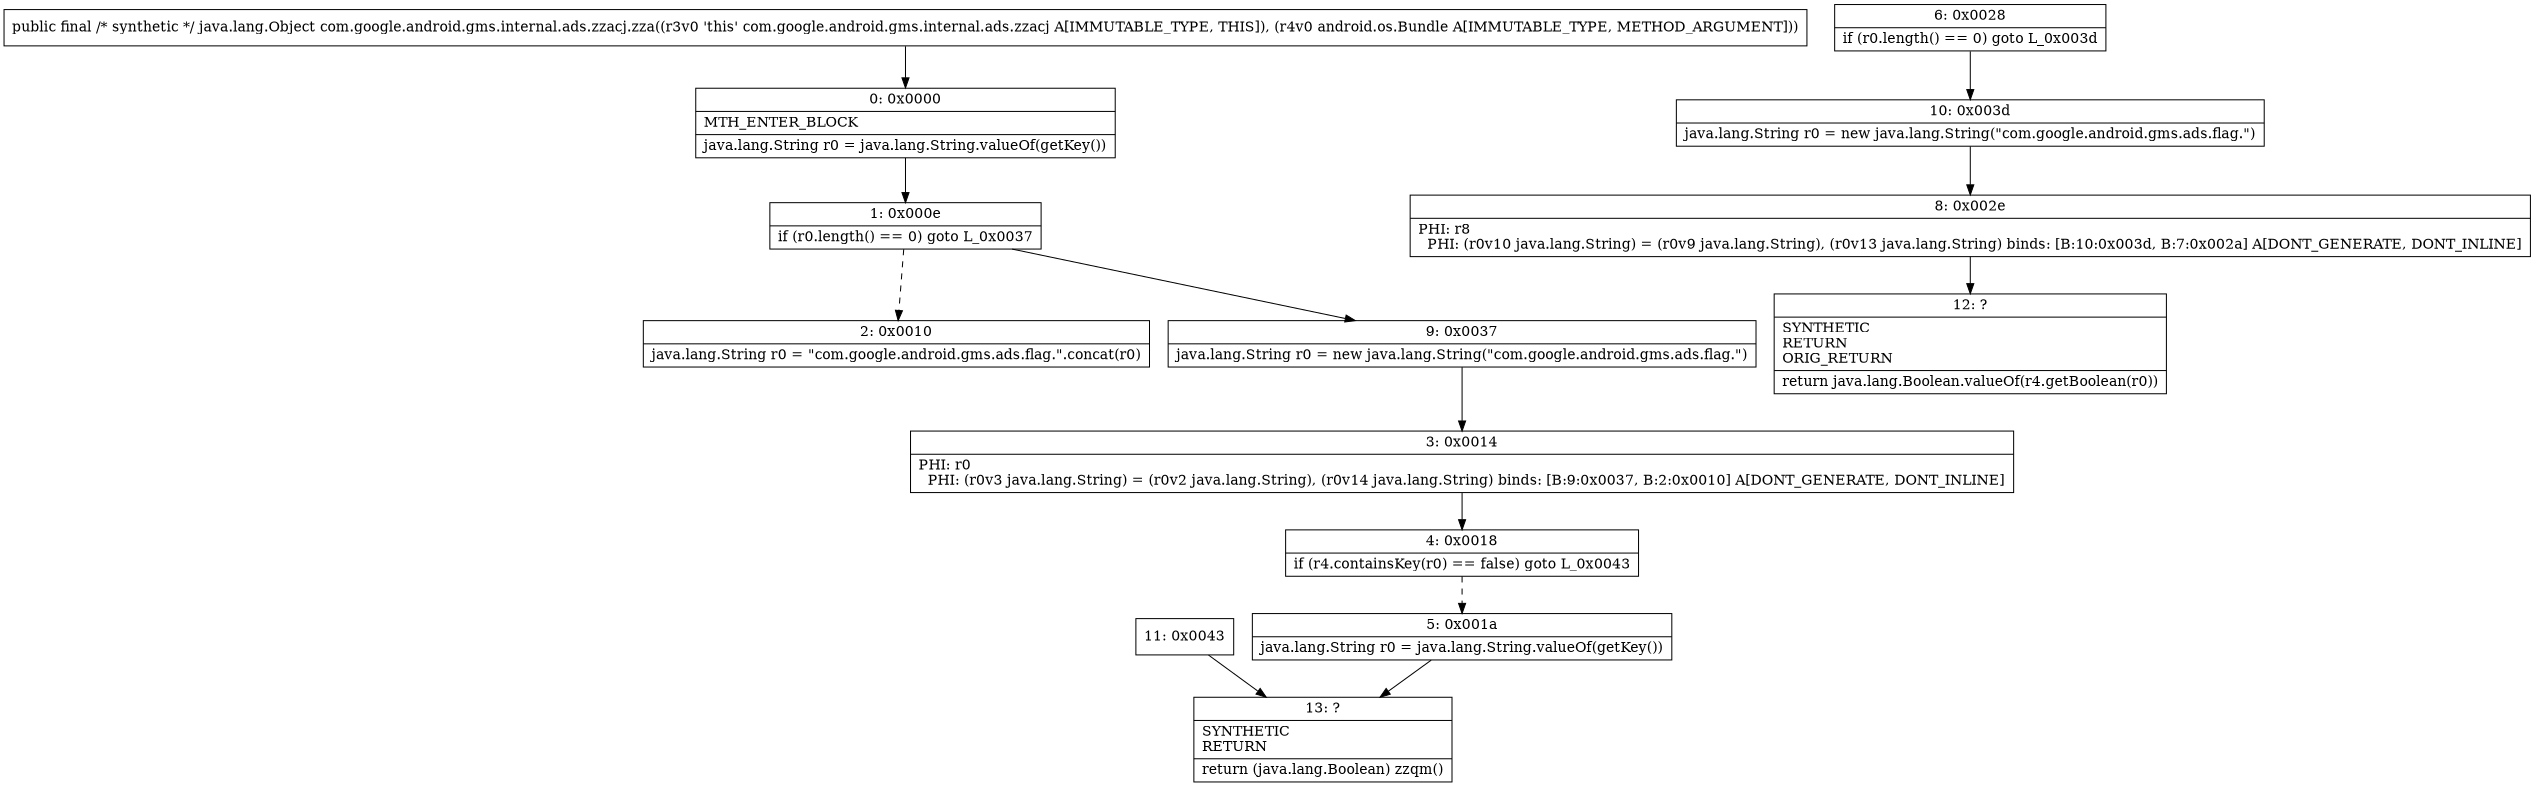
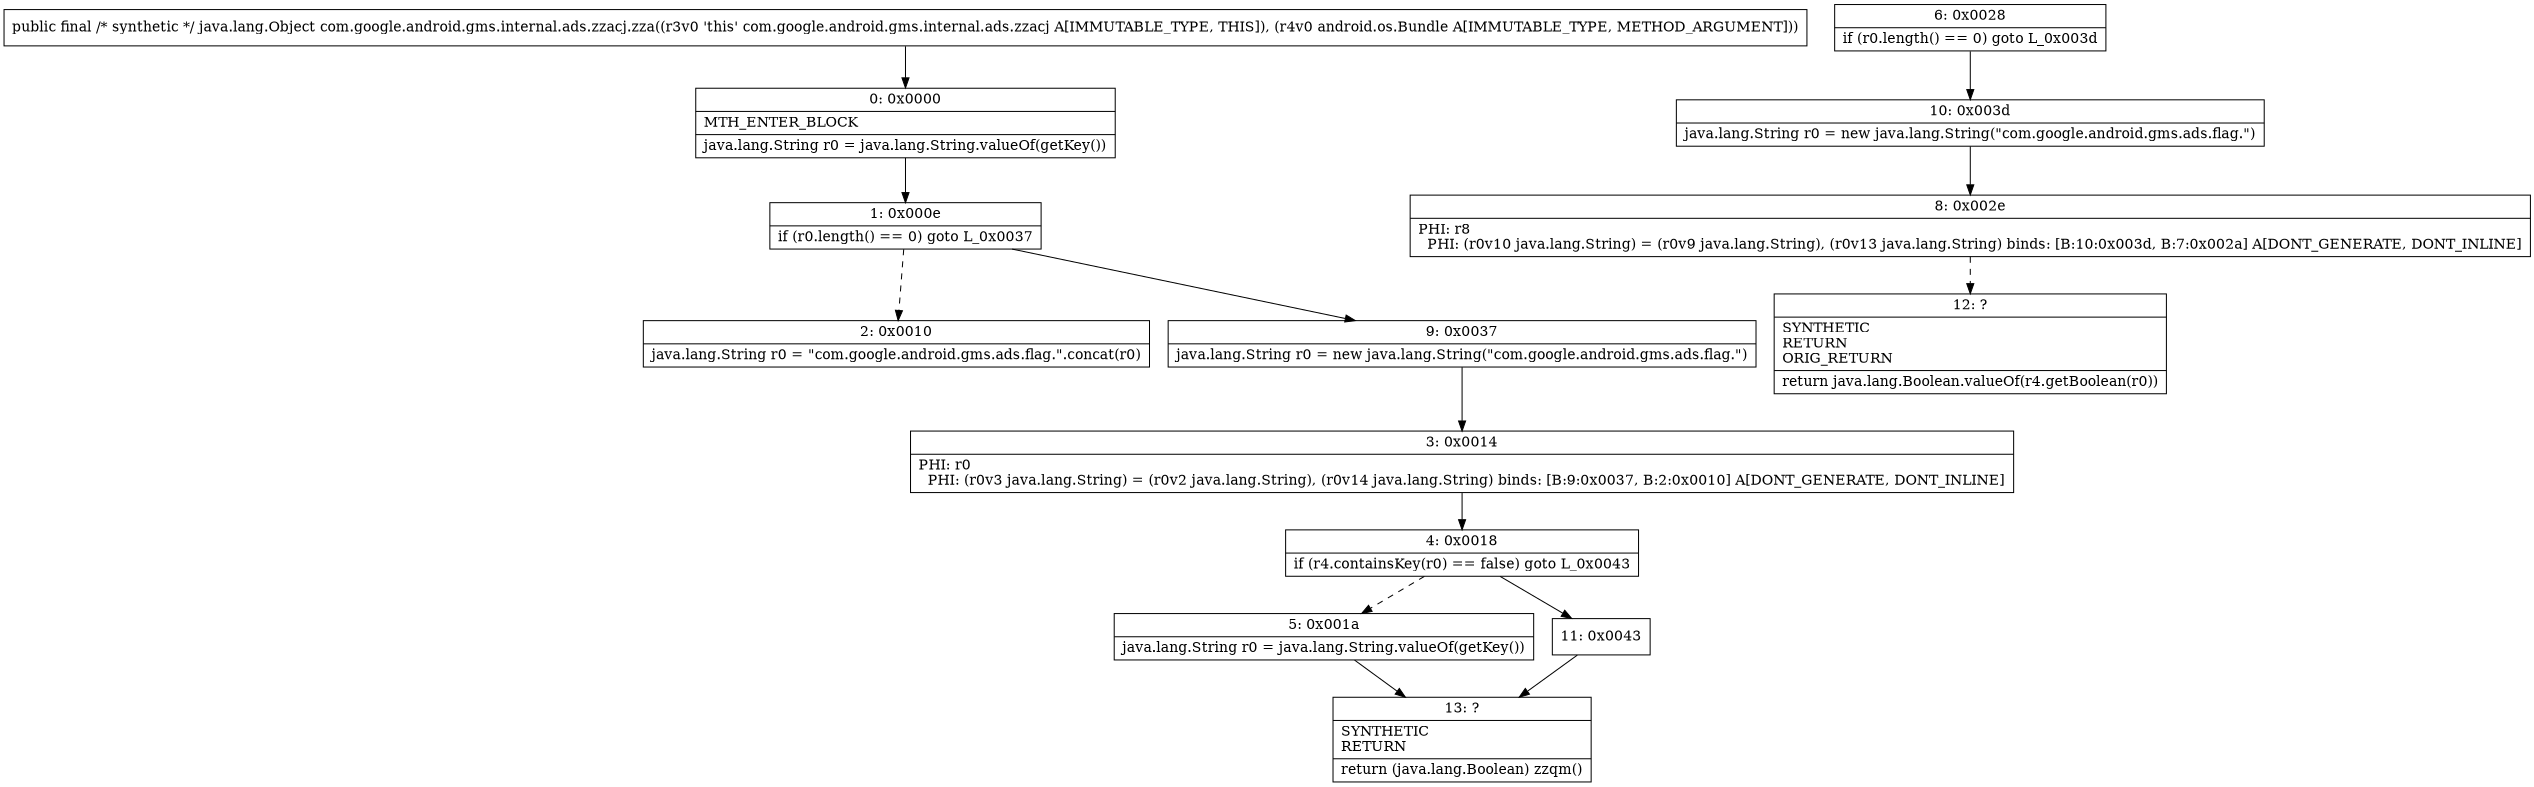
(1970, 270) -> (1970, 270)
none -> (1531, 595)
